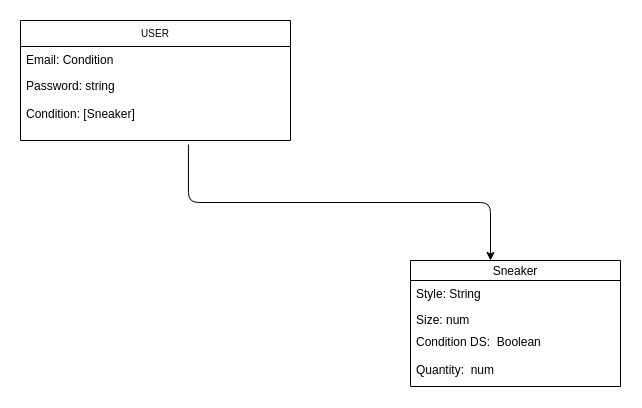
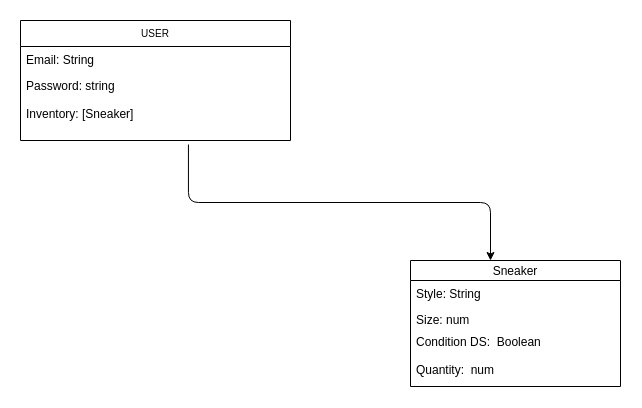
(70, 60) -> (62, 60)
(75, 86) -> (75, 86)
